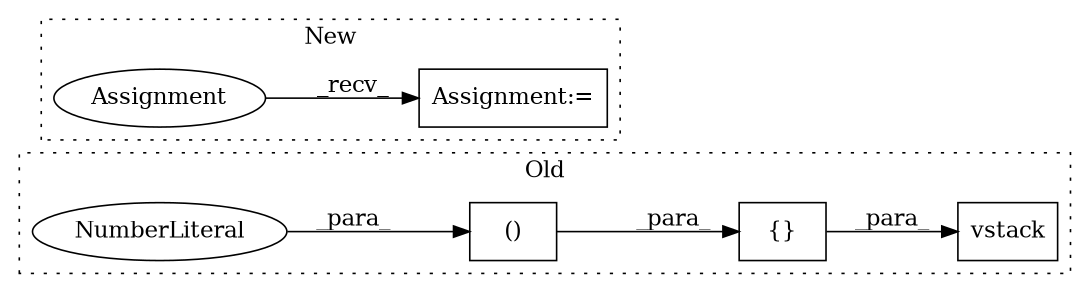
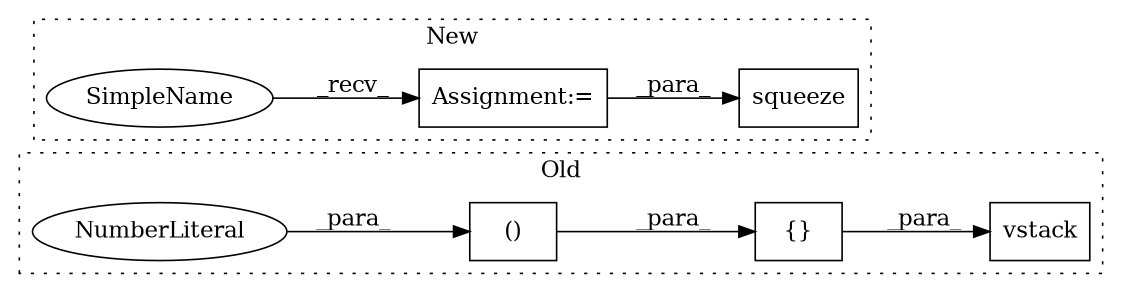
(160, 98) -> (160, 98)
none -> (799, 98)
